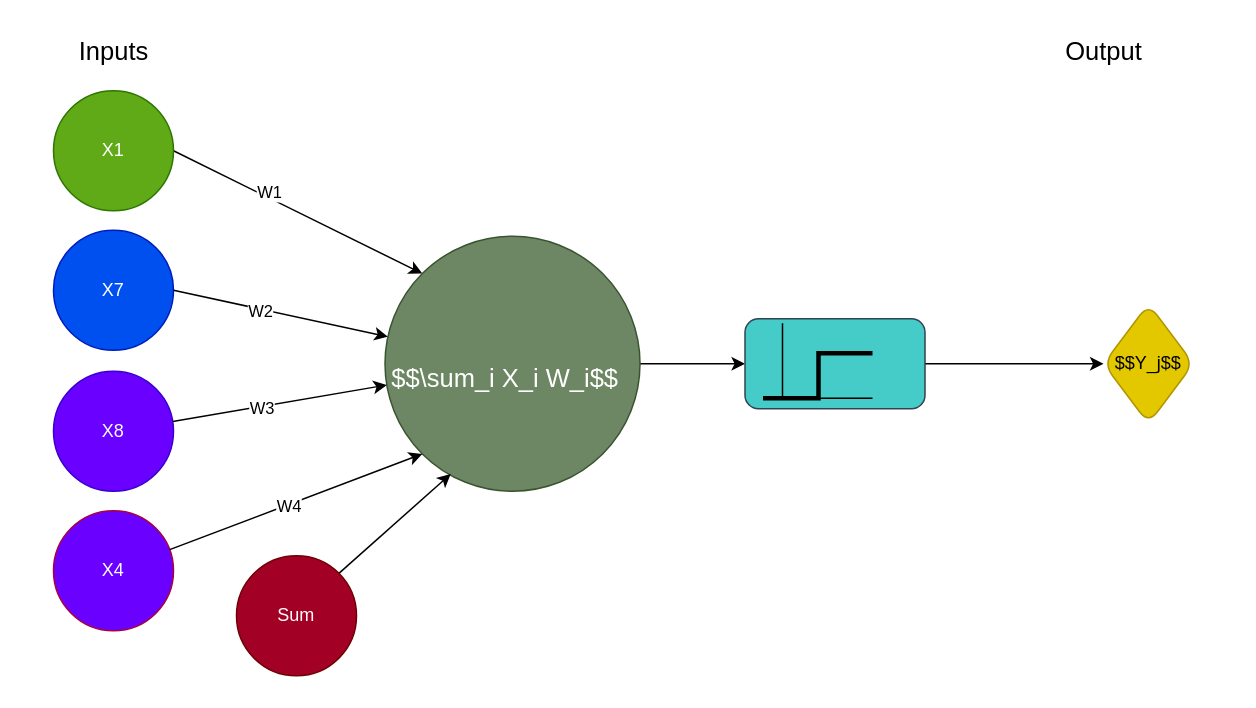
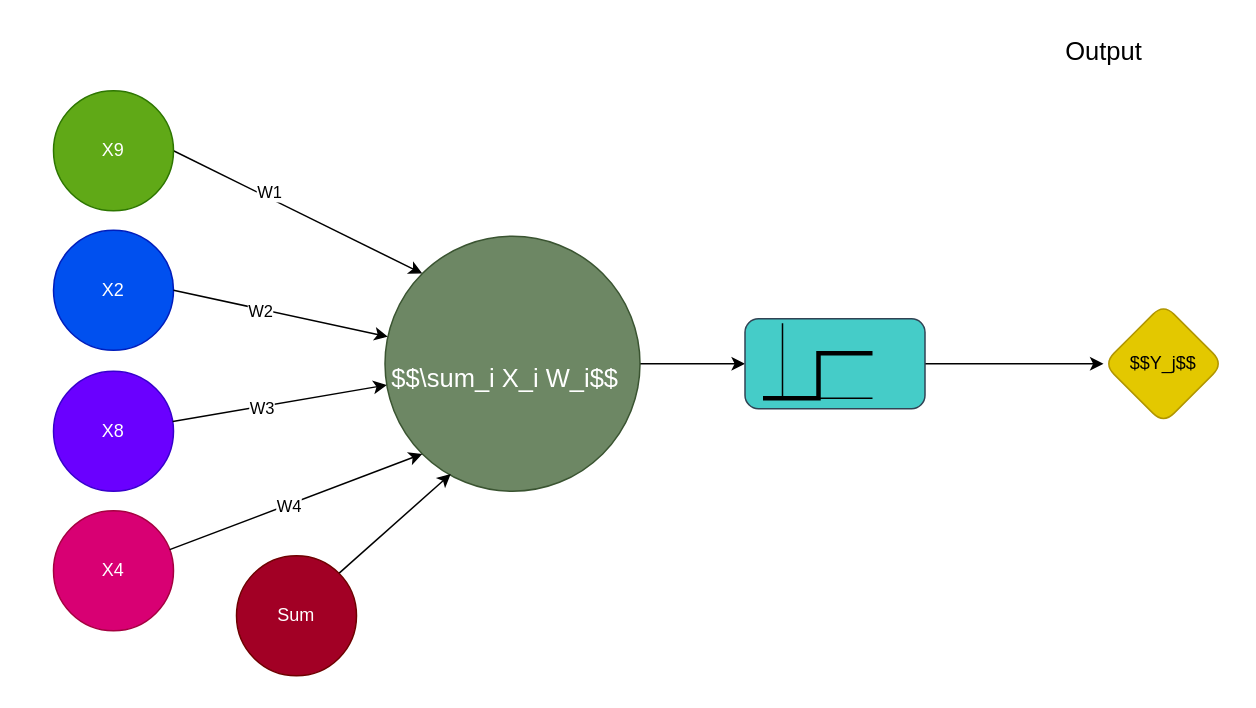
(113, 53) -> none
(113, 151) -> (113, 151)
(113, 290) -> (113, 290)
(1148, 364) -> (1163, 364)
(113, 571) -> (113, 571)
